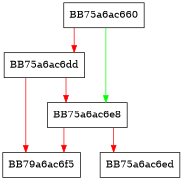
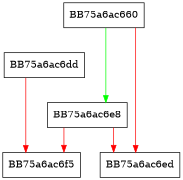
(74, 37) -> (136, 87)
(66, 87) -> none
(42, 165) -> (42, 165)
